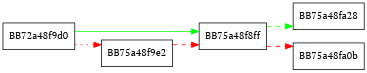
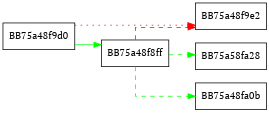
(329, 16) -> (231, 56)
(39, 36) -> (39, 36)
(182, 45) -> (156, 27)
(276, 46) -> (147, 96)
